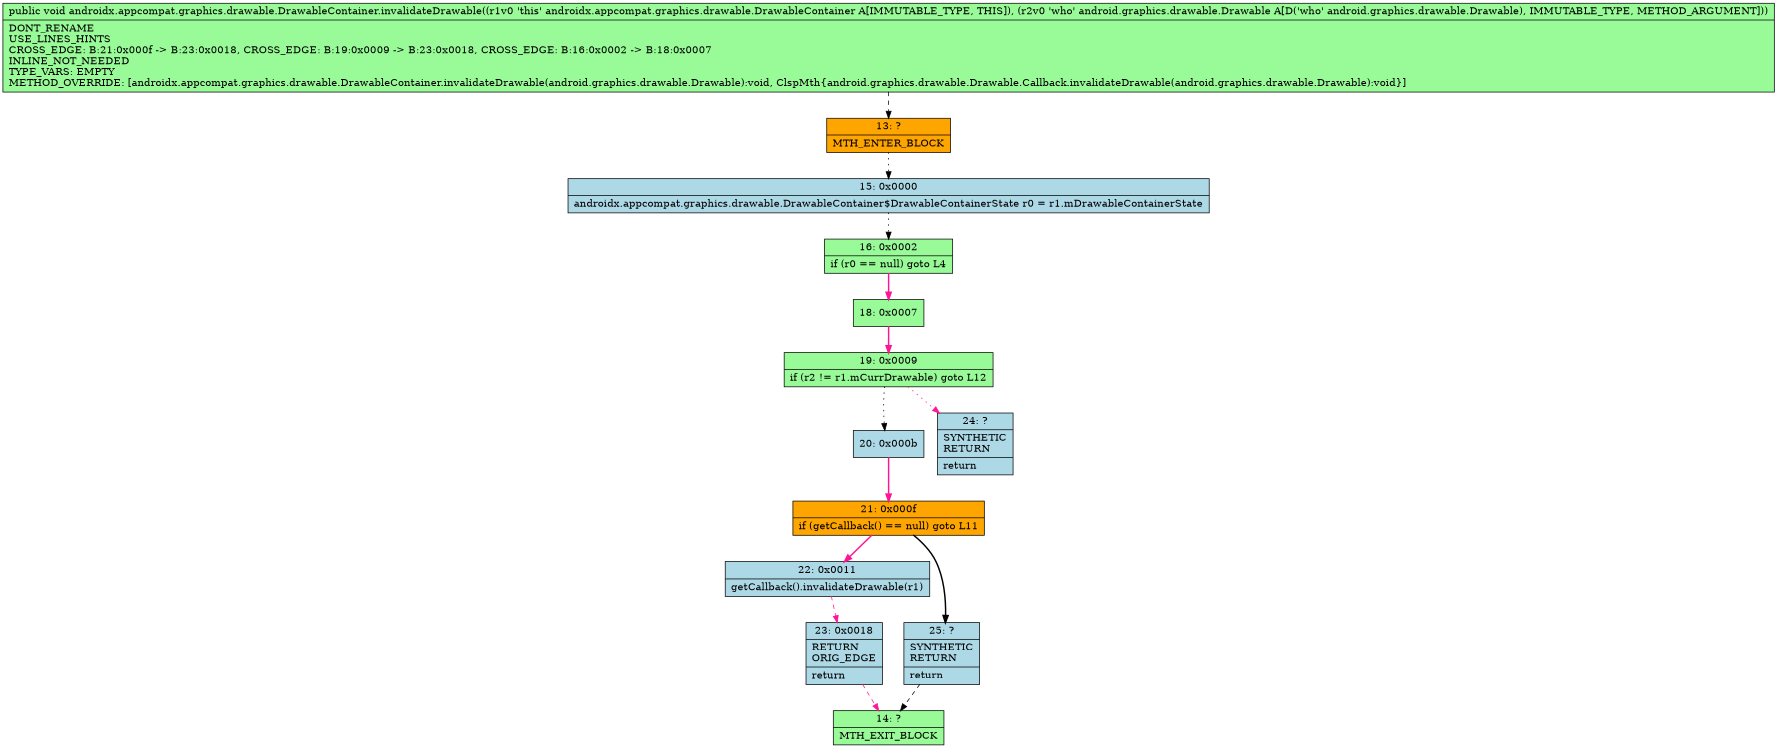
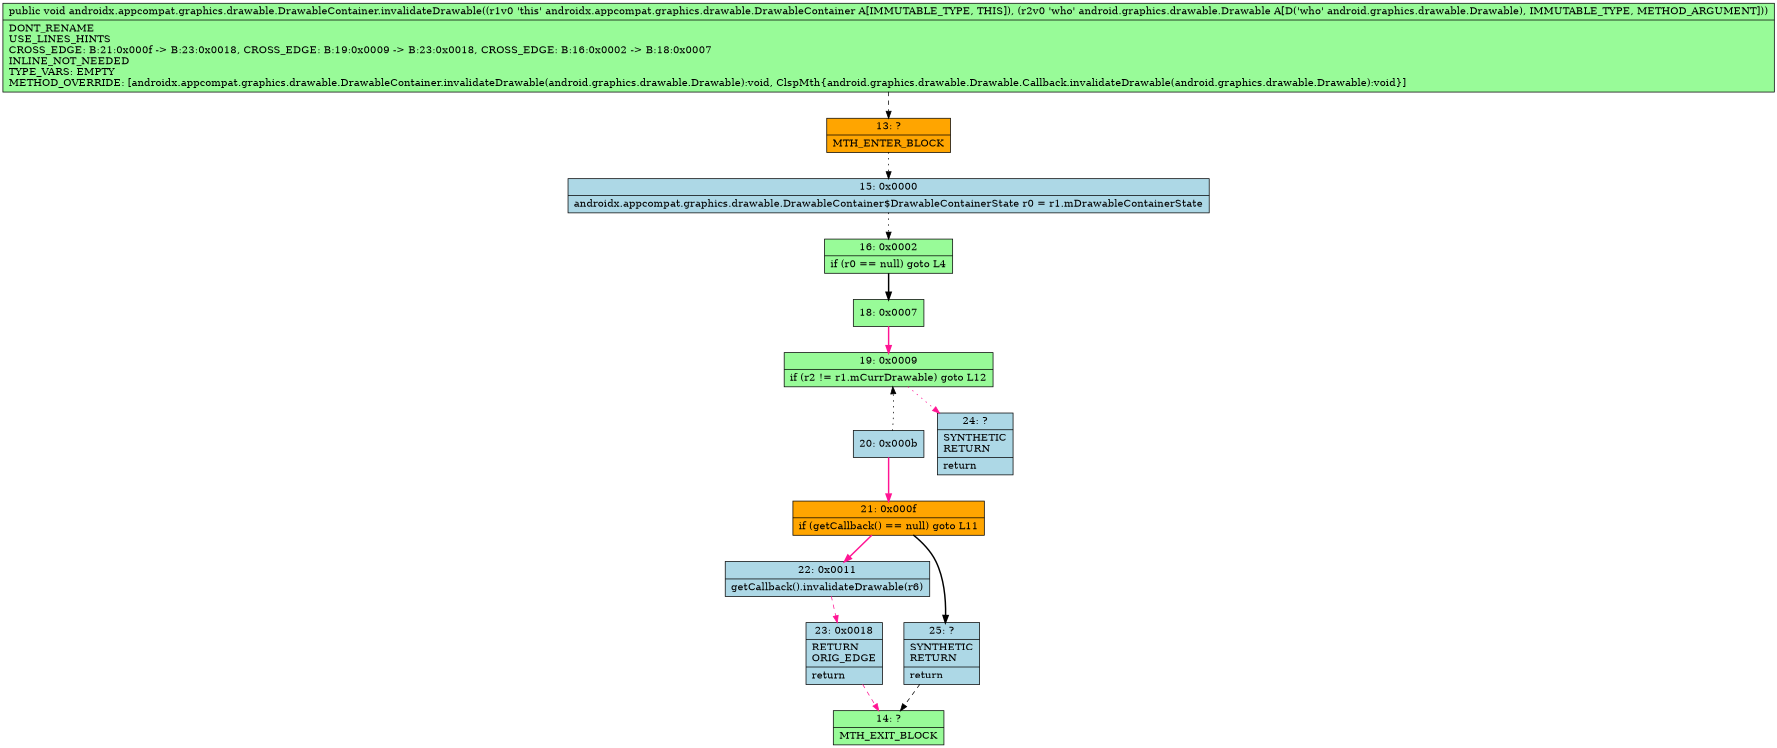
(889, 283) -> (889, 283)
(884, 405) -> (893, 412)
(827, 587) -> (827, 587)
